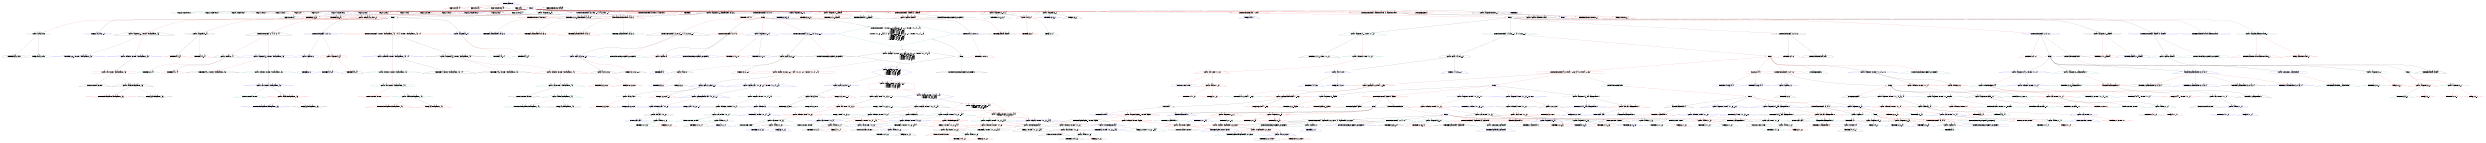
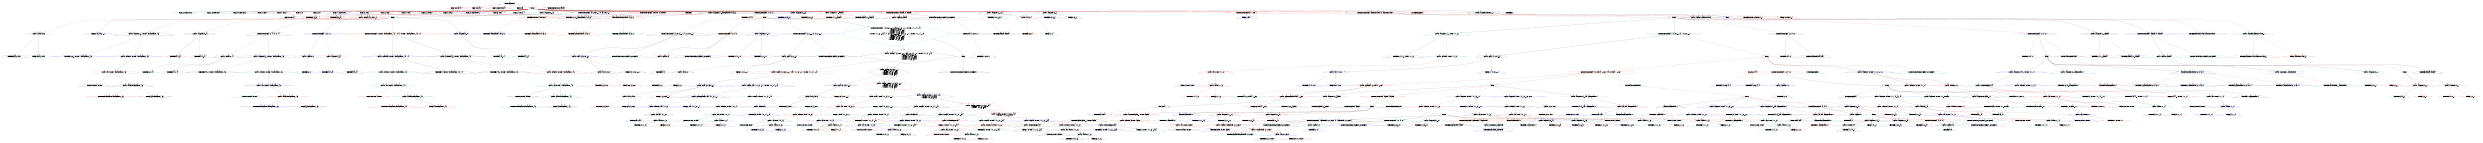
(1454, 125) -> (1454, 125)
